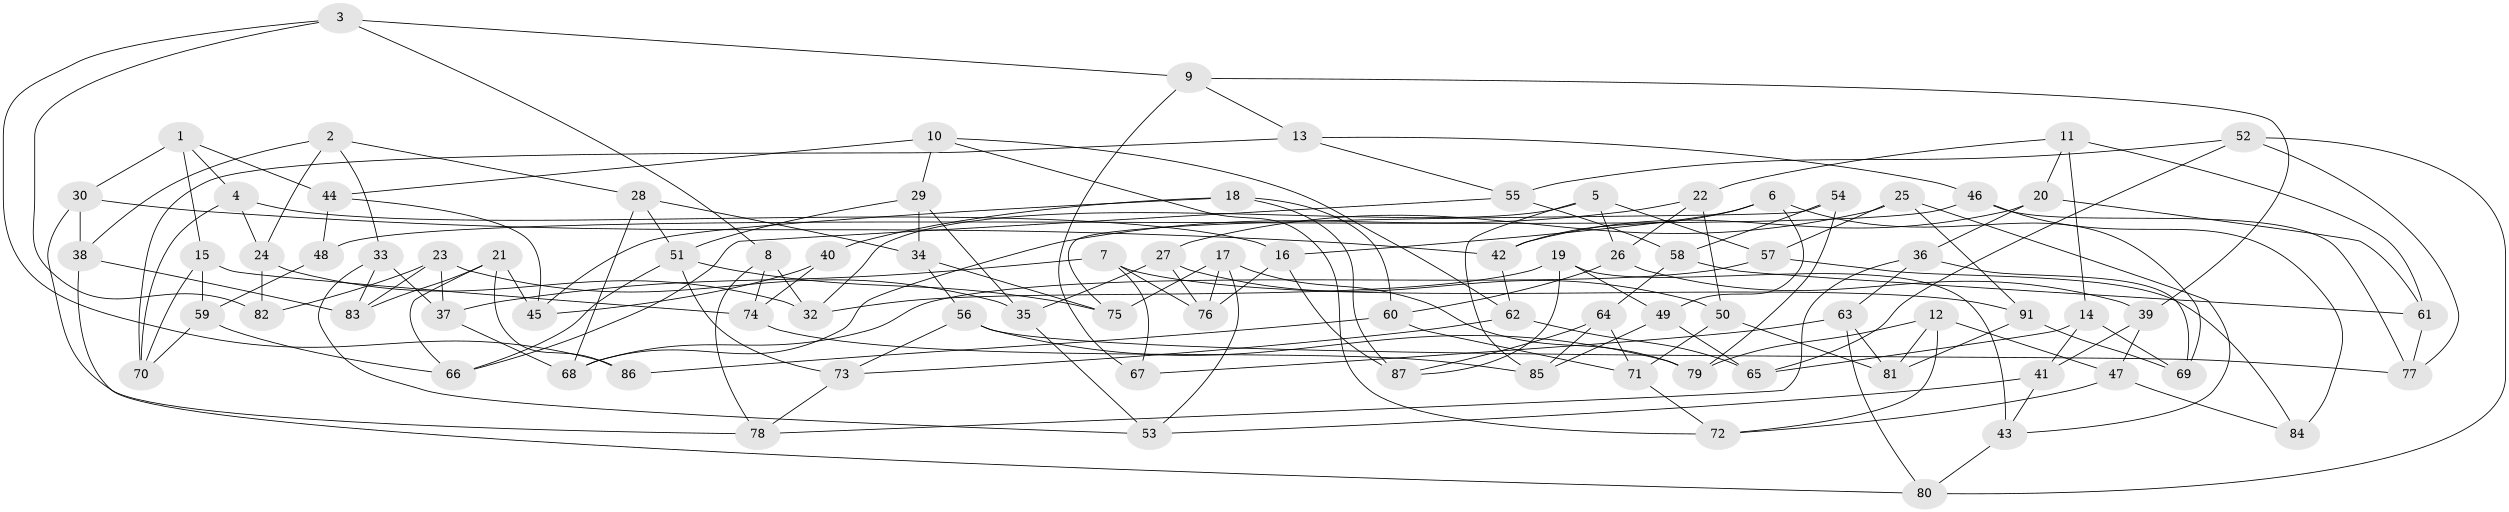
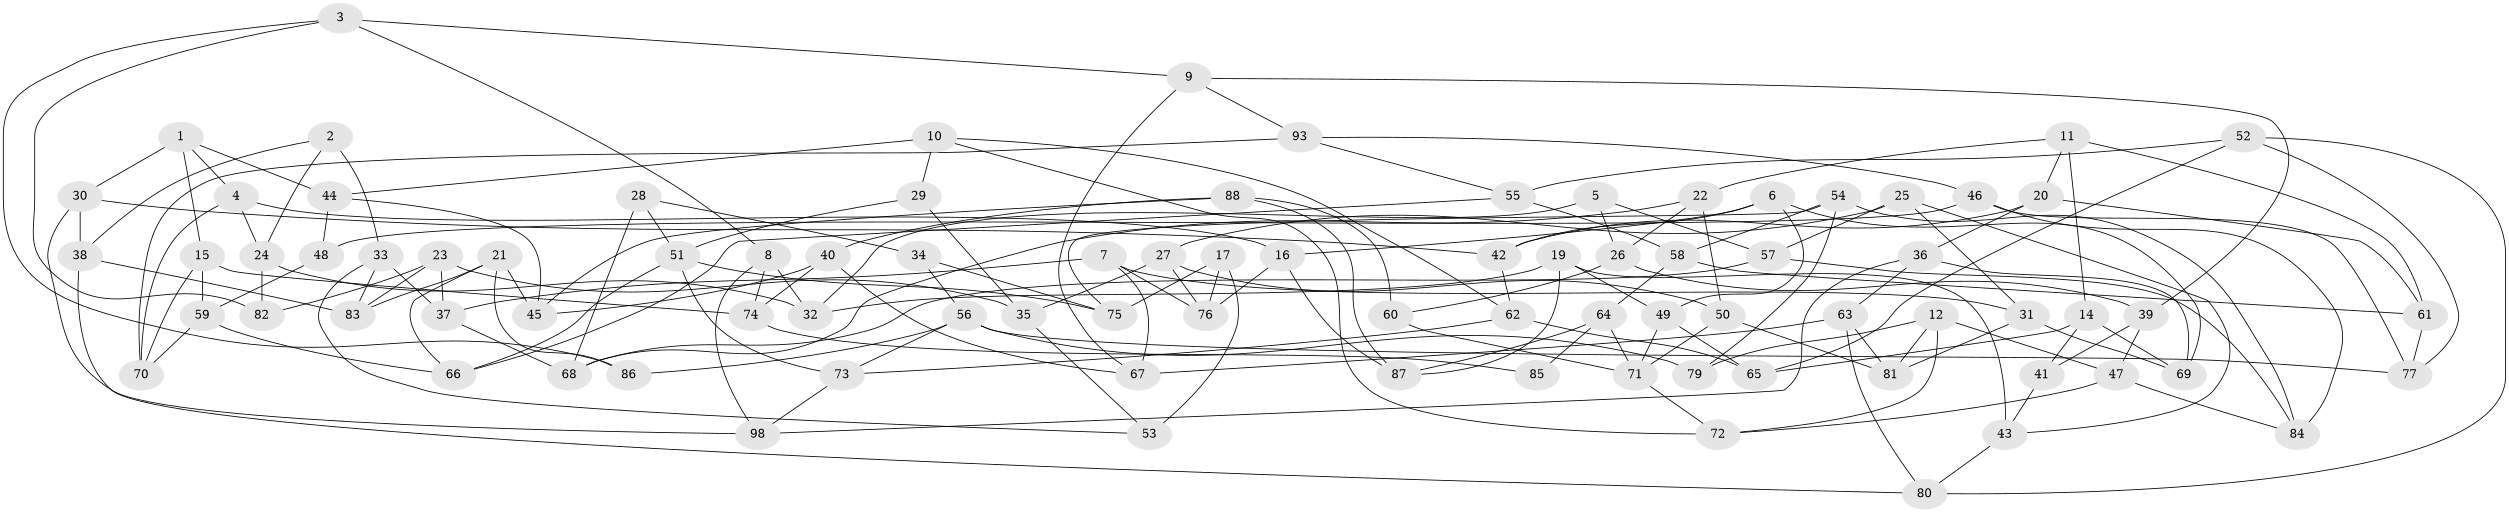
(1300, 137) -> (1300, 137)
(485, 167) -> none
(1233, 197) -> (1233, 197)
none -> (2109, 223)
(919, 227) -> none
(1465, 262) -> none
(2027, 316) -> (2027, 316)
(1458, 319) -> none
none -> (969, 343)
(1601, 346) -> (1648, 348)
(1010, 347) -> (800, 357)
(1597, 413) -> none
(758, 435) -> (758, 435)
